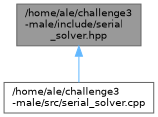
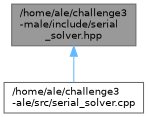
(79, 98) -> (74, 98)
